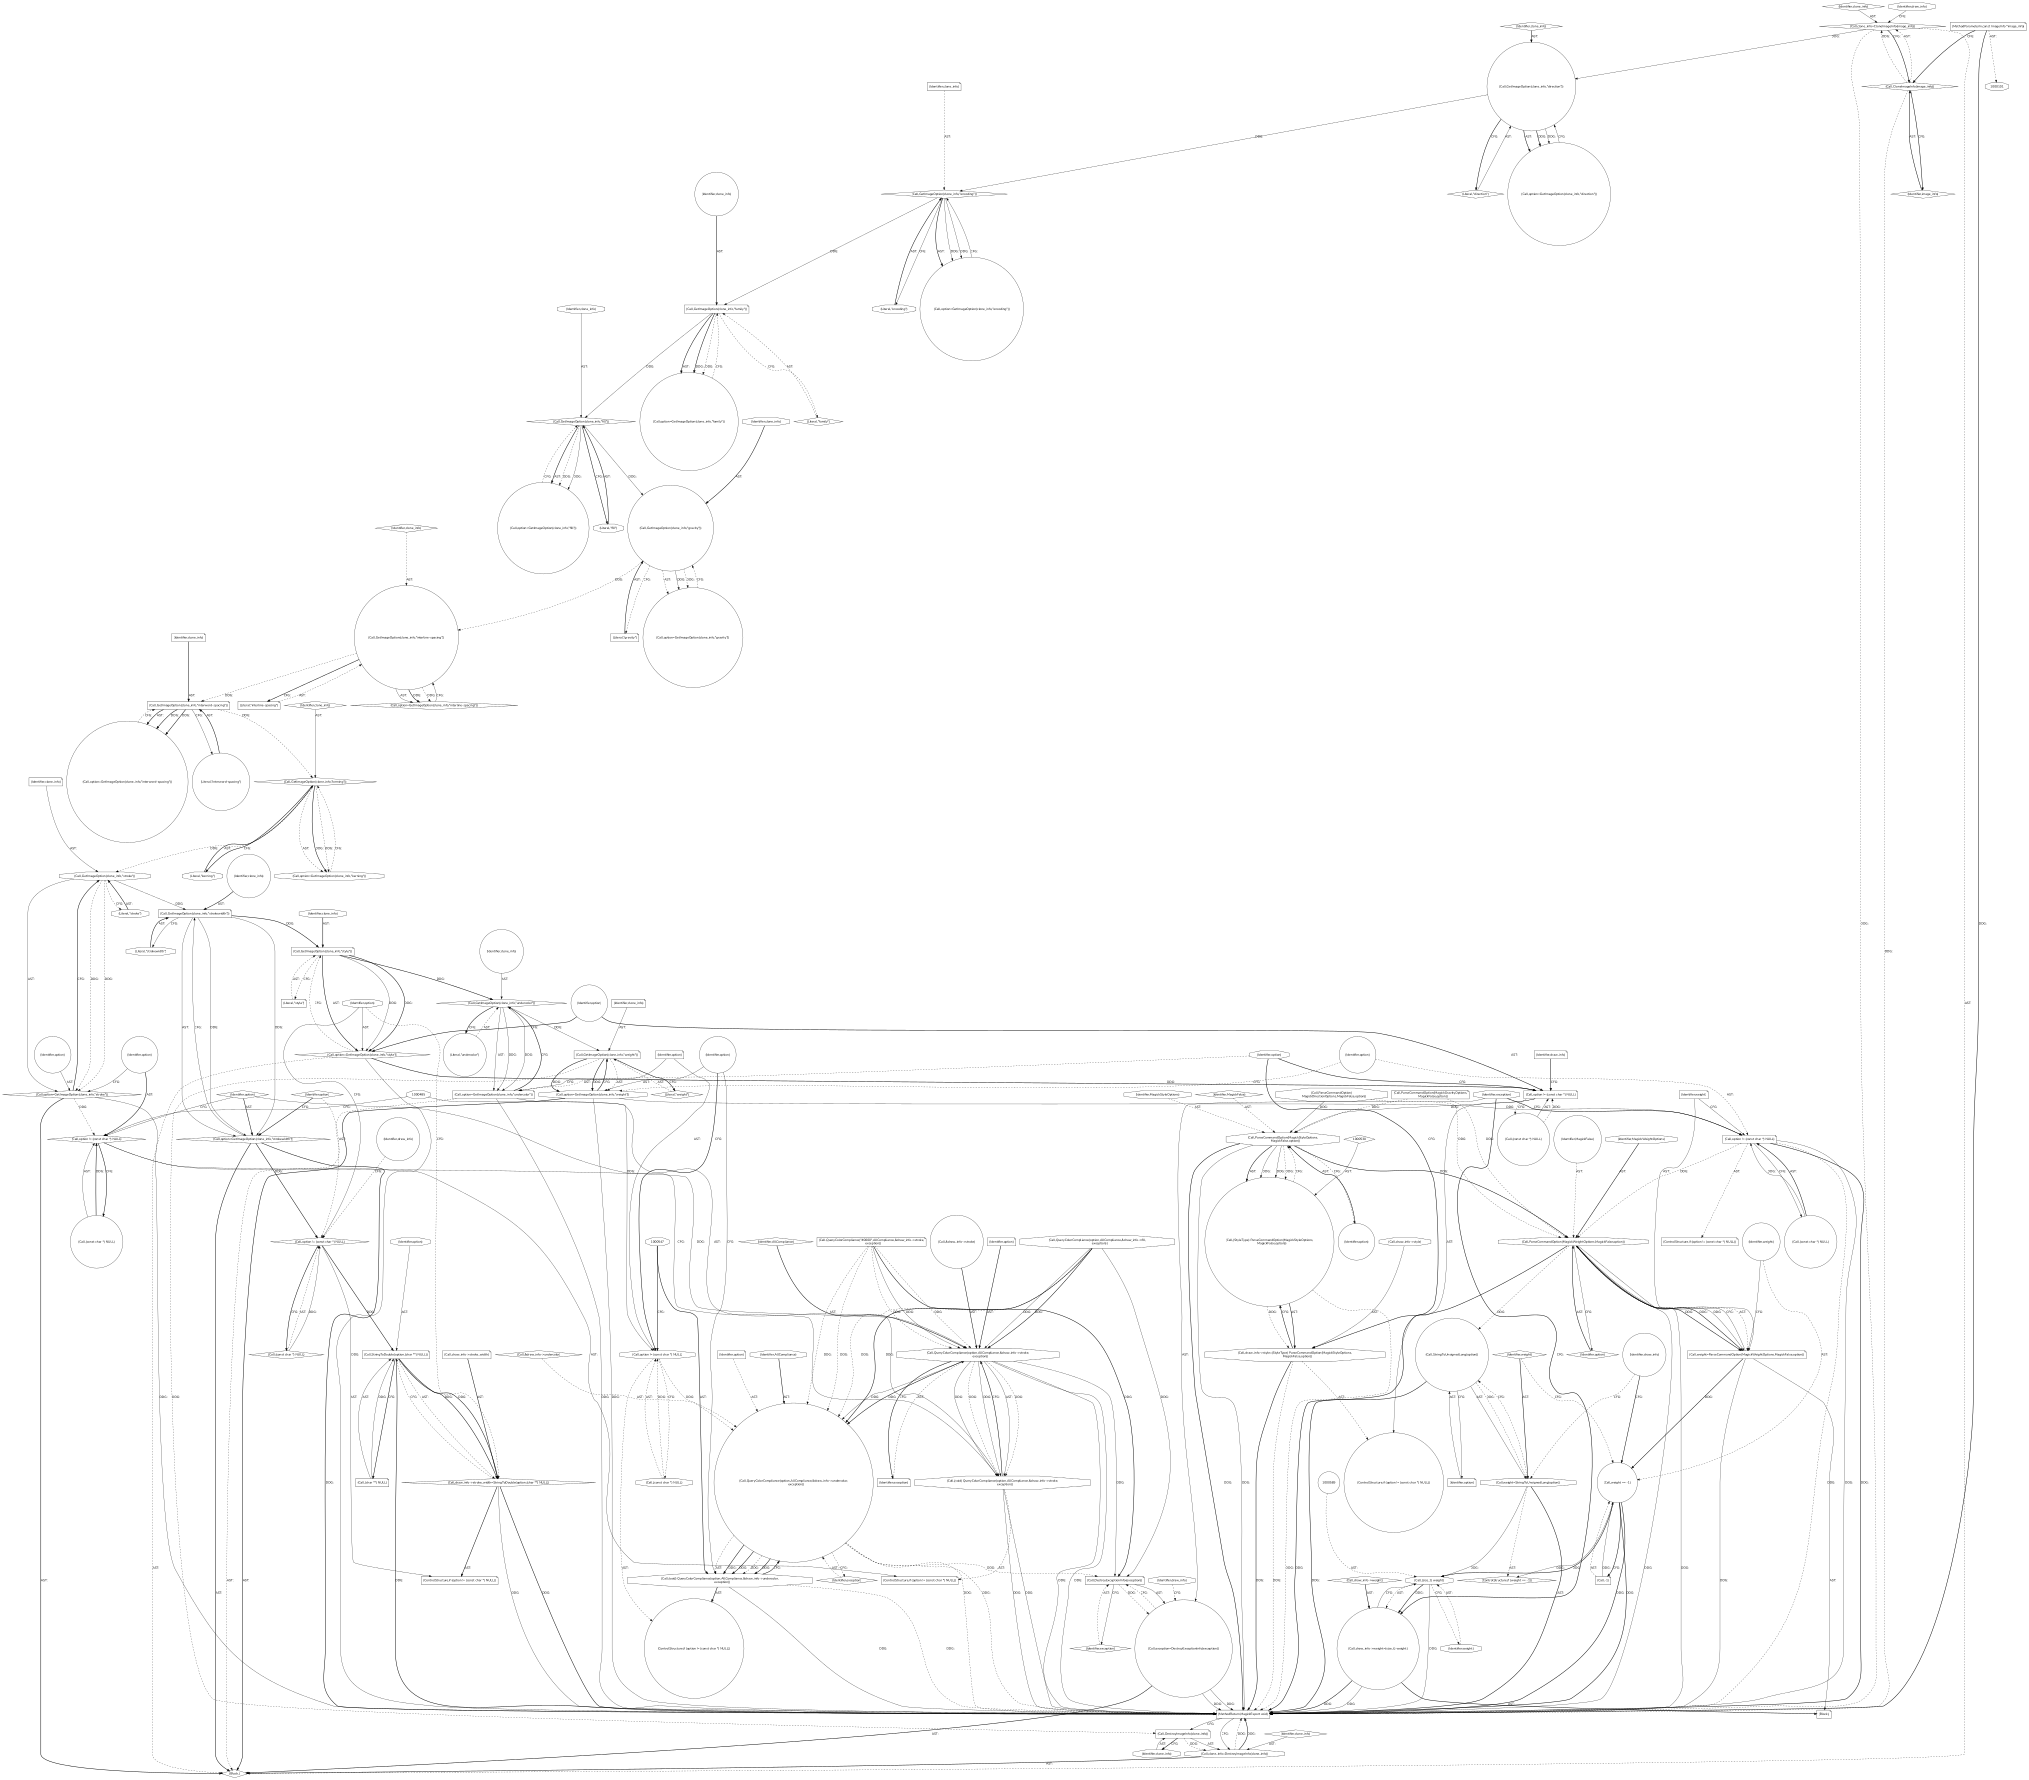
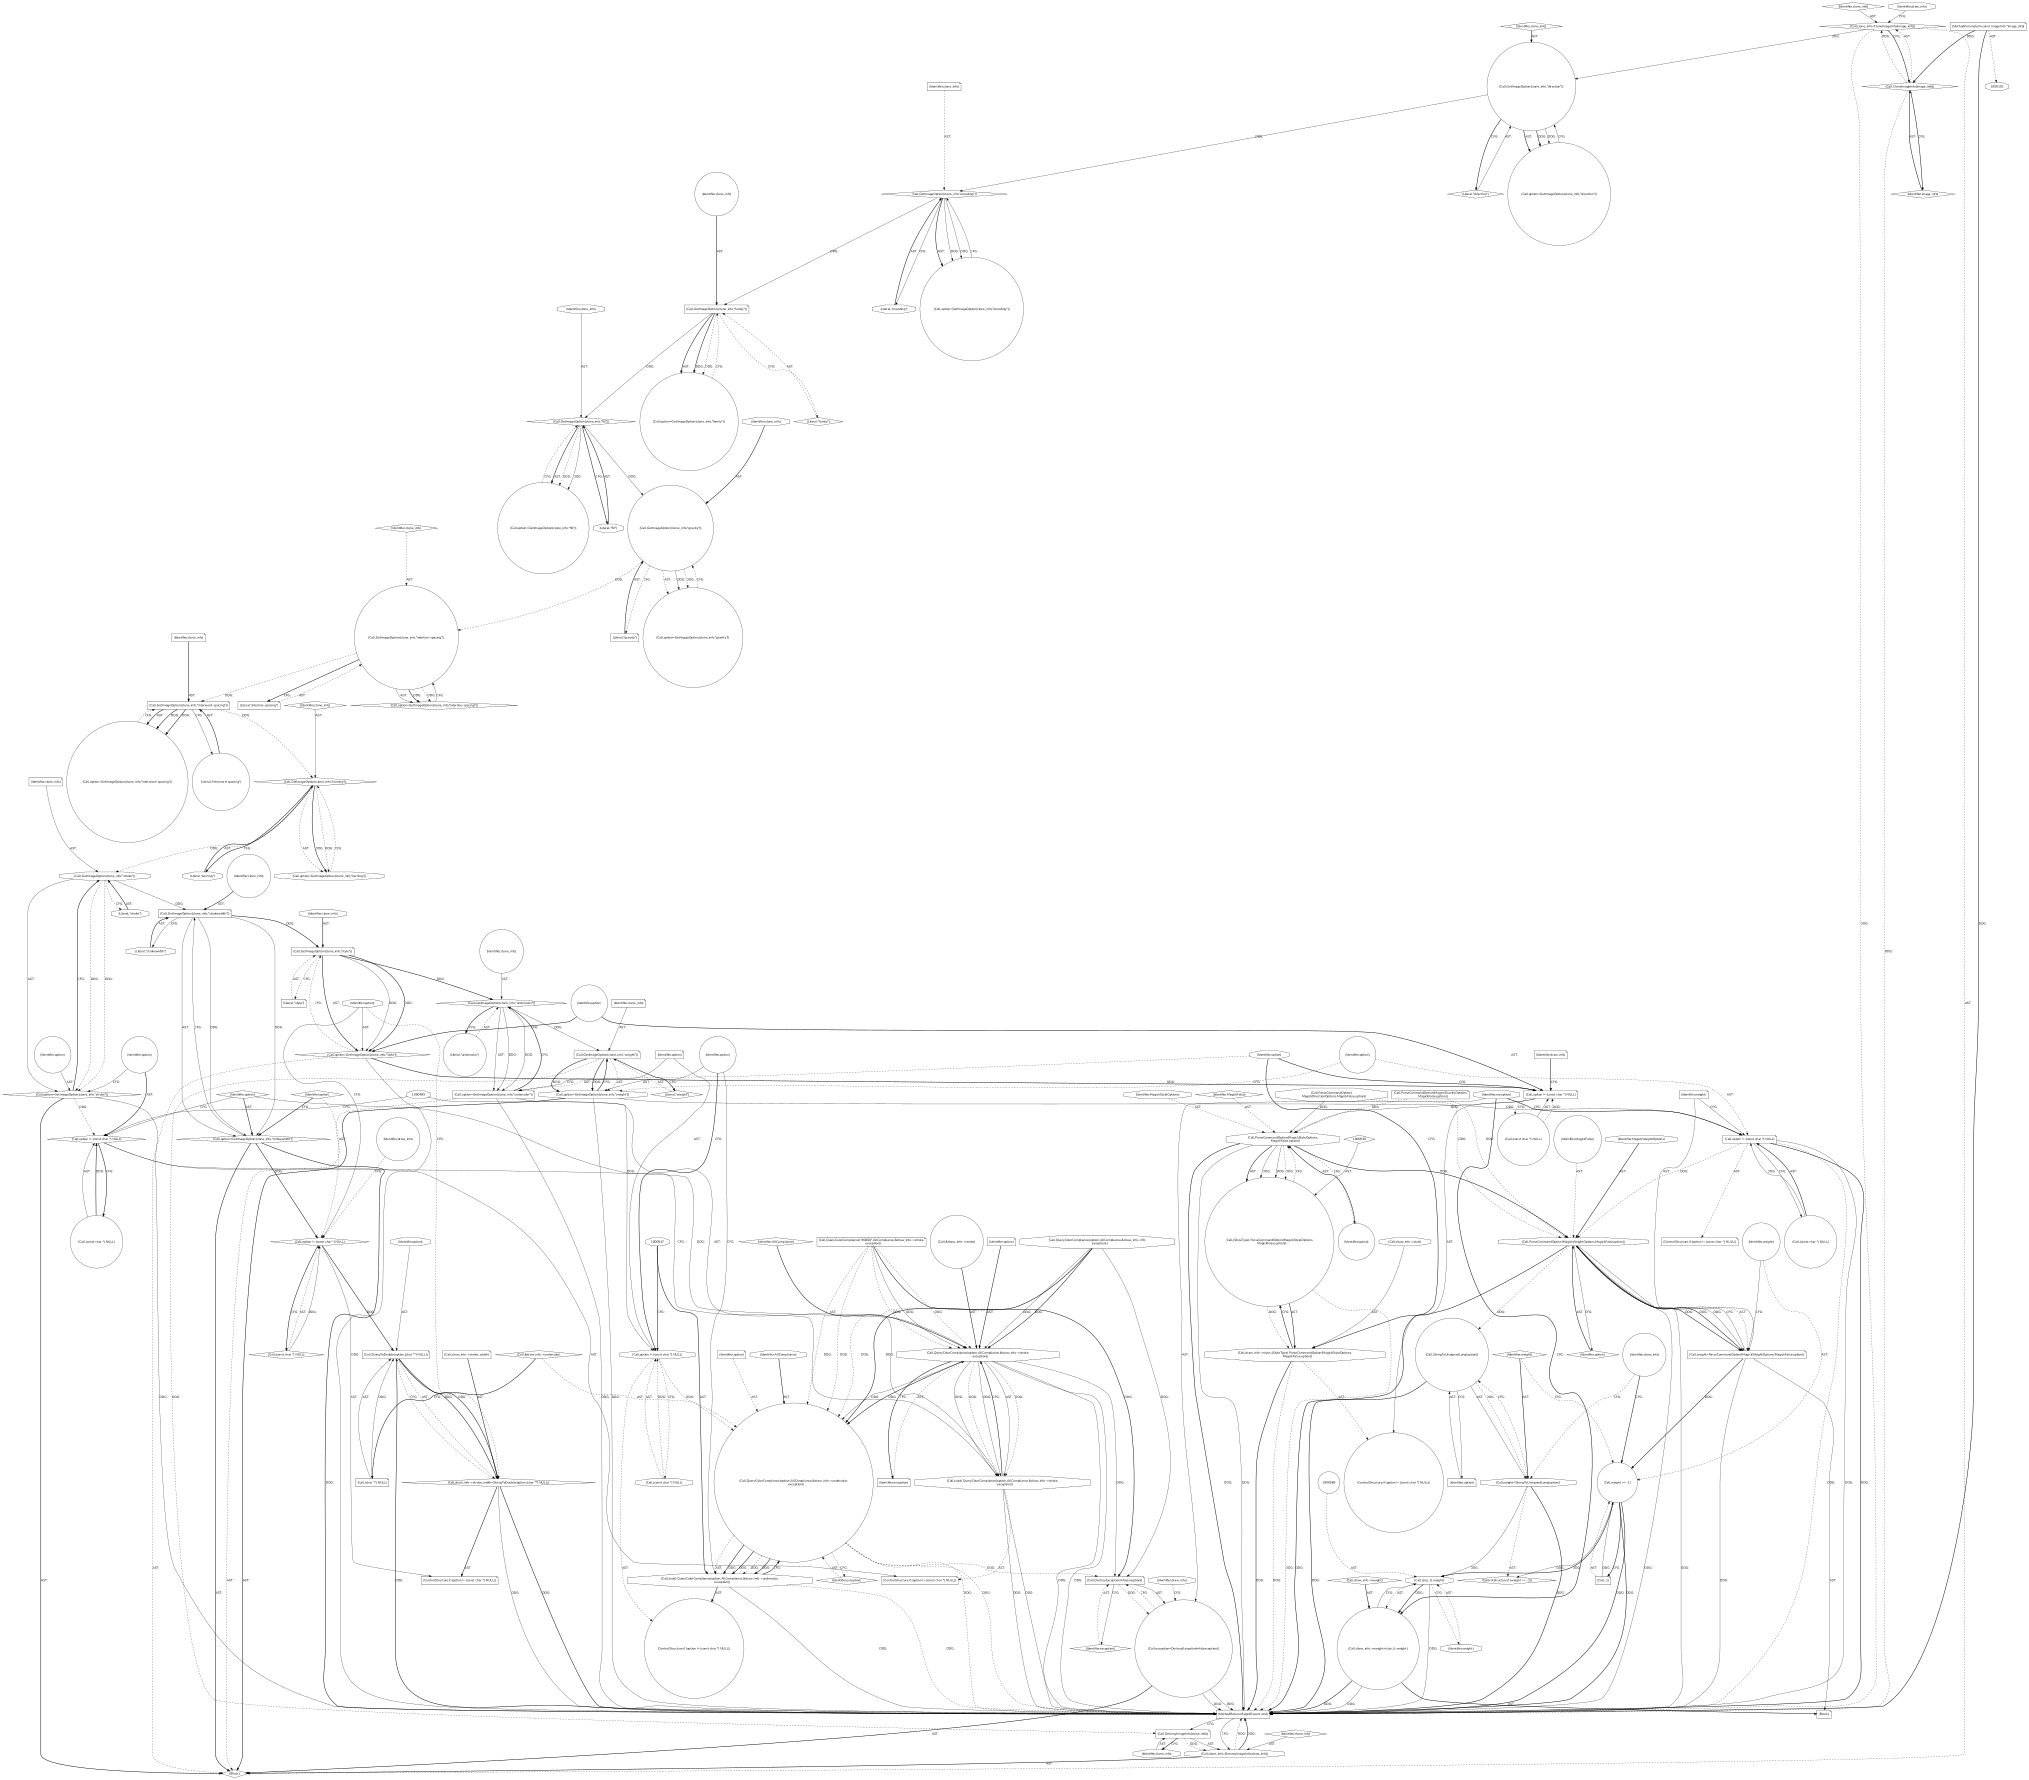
(1971, 36) -> (1971, 36)
(384, 1418) -> (433, 1396)
(1561, 1593) -> (1561, 1593)
